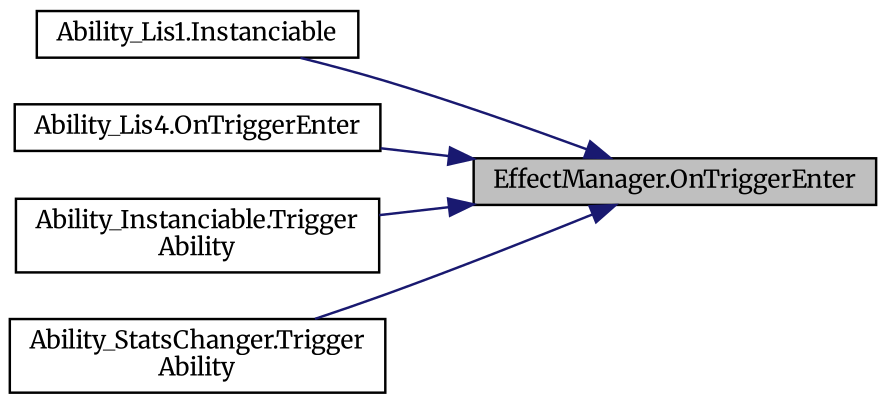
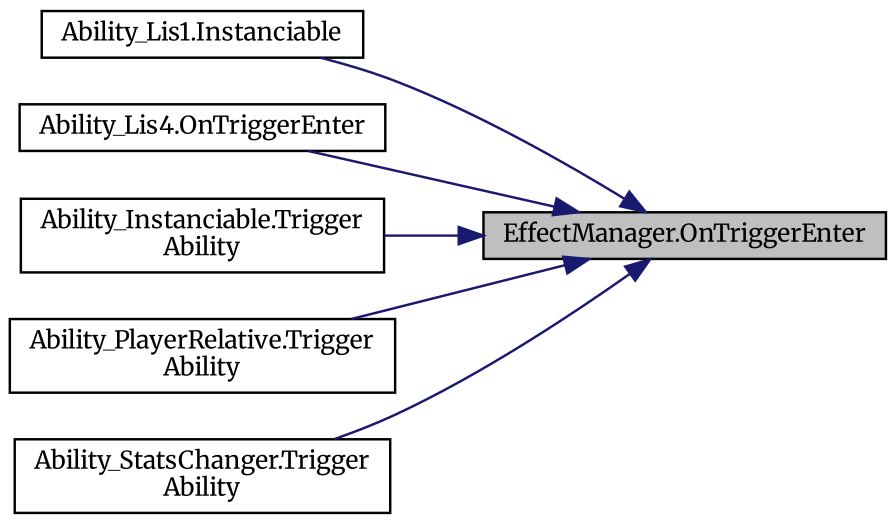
none -> (202, 356)
